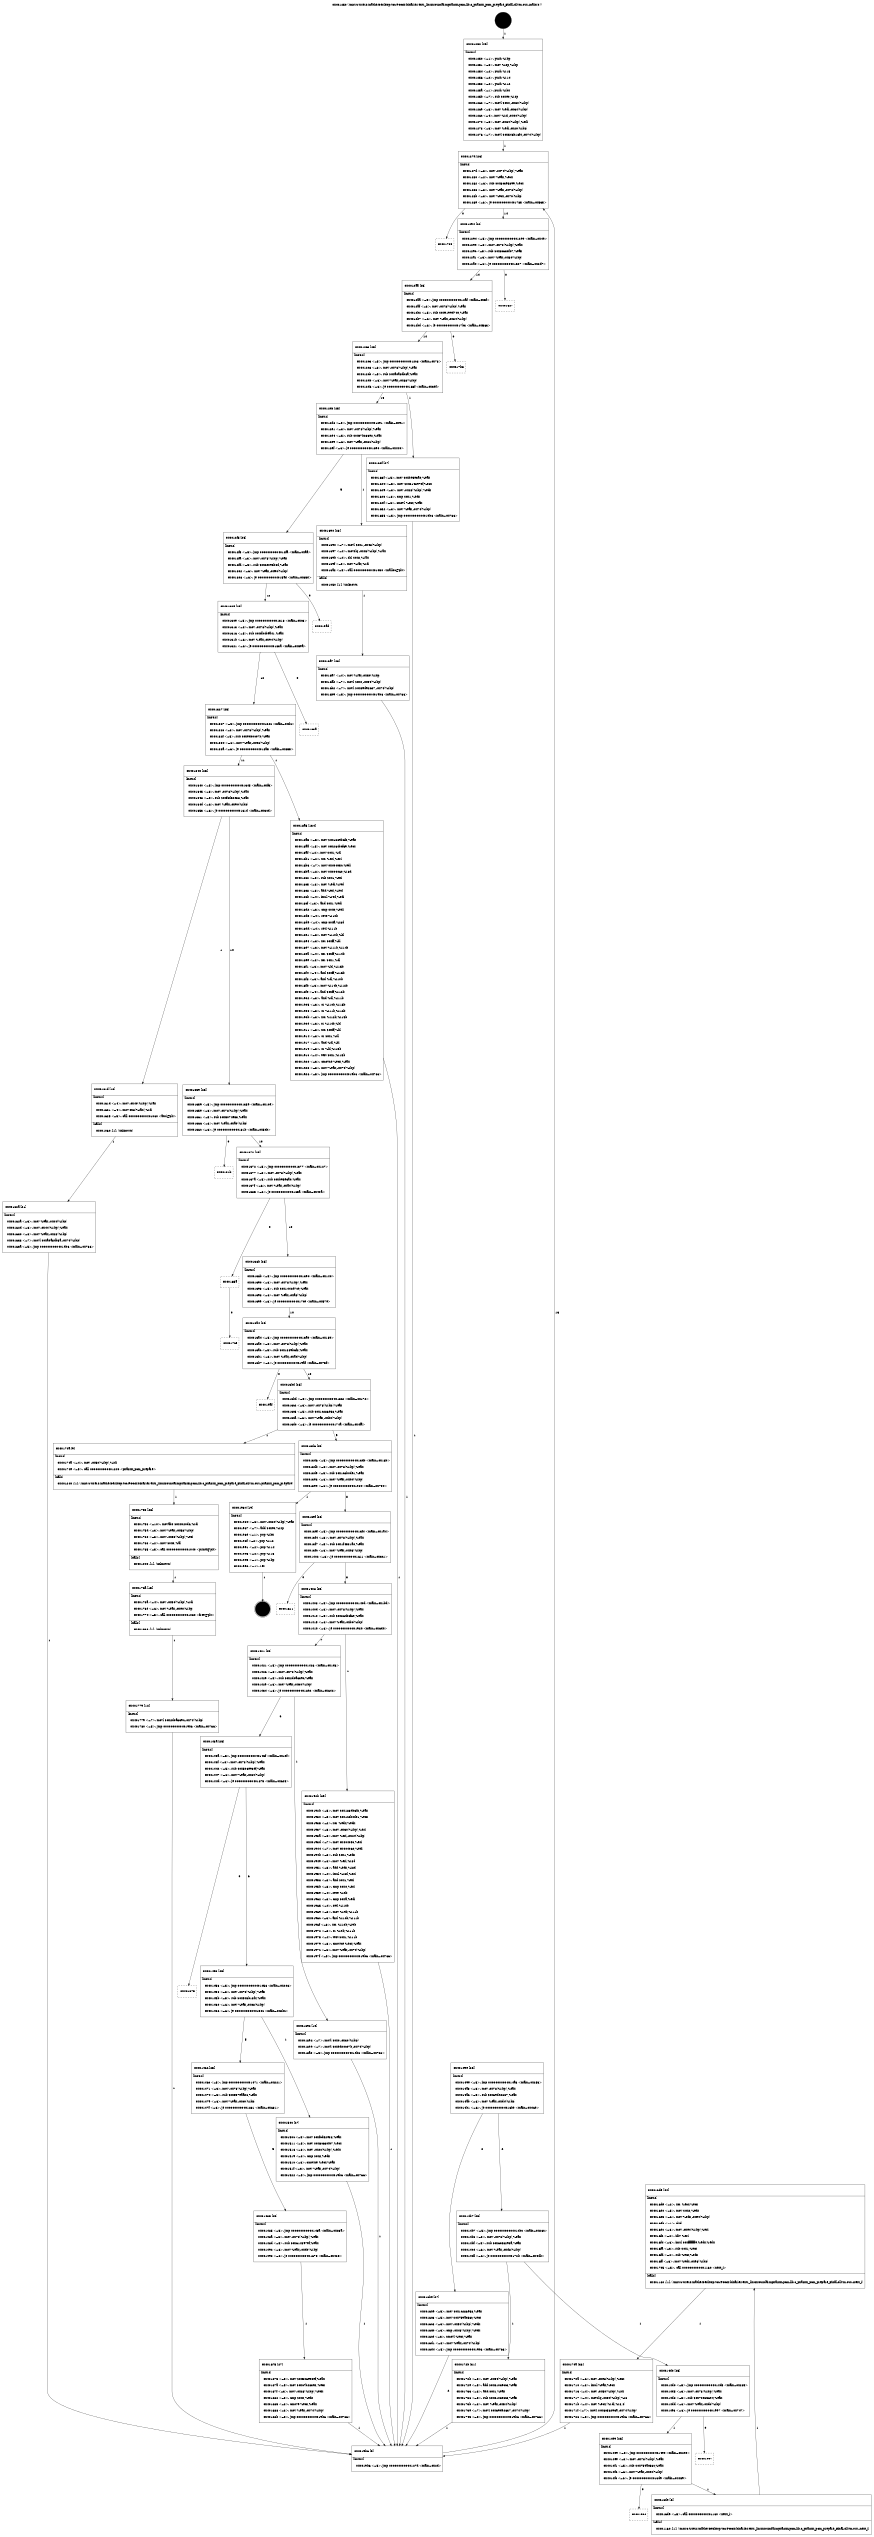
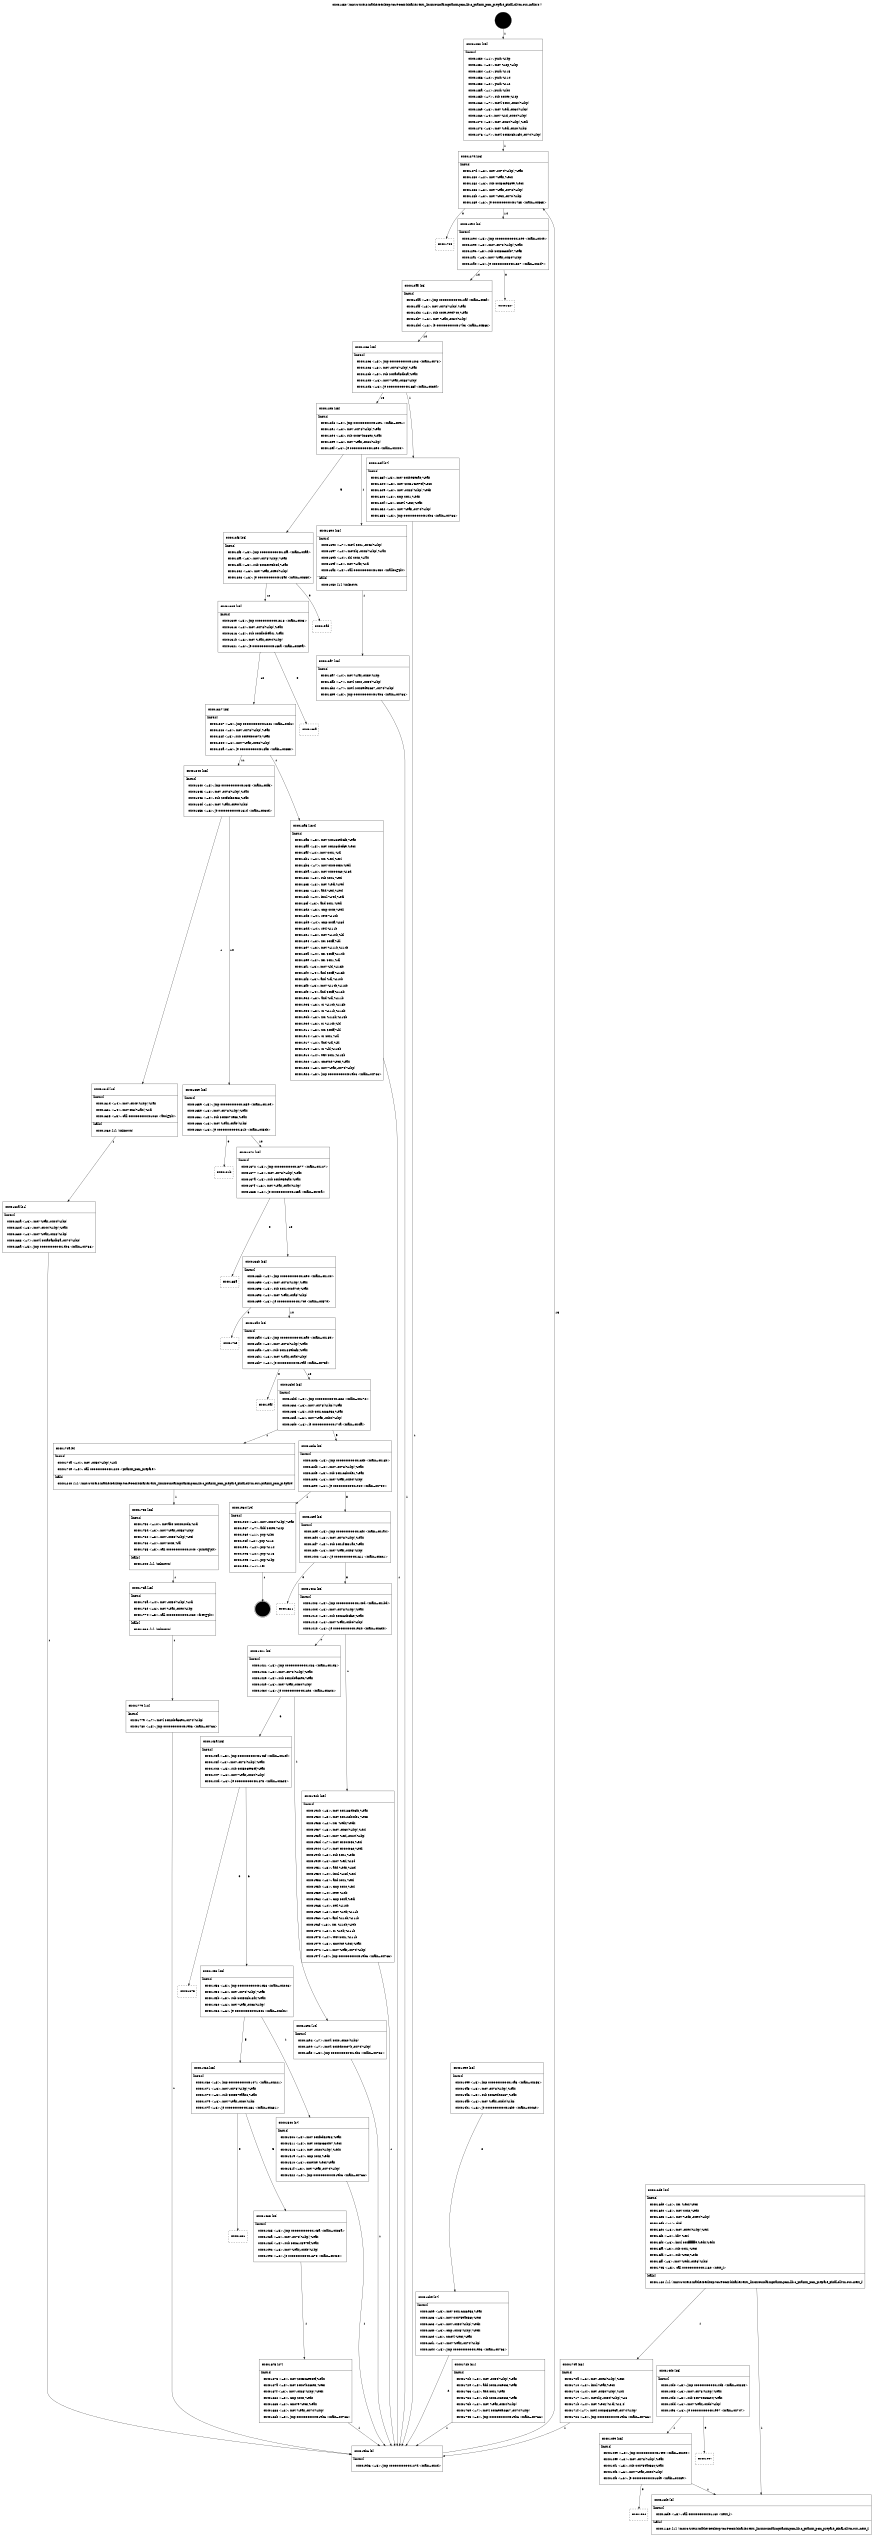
(456, 367) -> none
(230, 1311) -> (239, 1320)
none -> (238, 2236)
(503, 2236) -> none
(755, 2392) -> (759, 2390)
